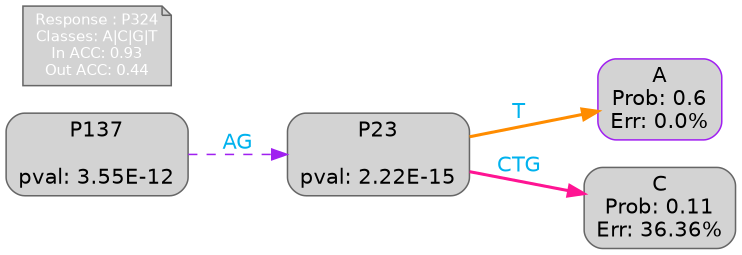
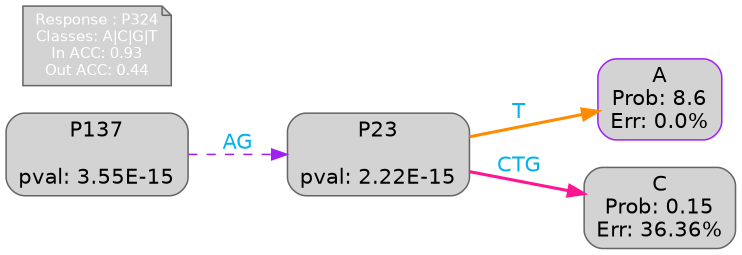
(660, 99) -> (660, 99)
(97, 154) -> (97, 154)
(660, 208) -> (660, 208)
